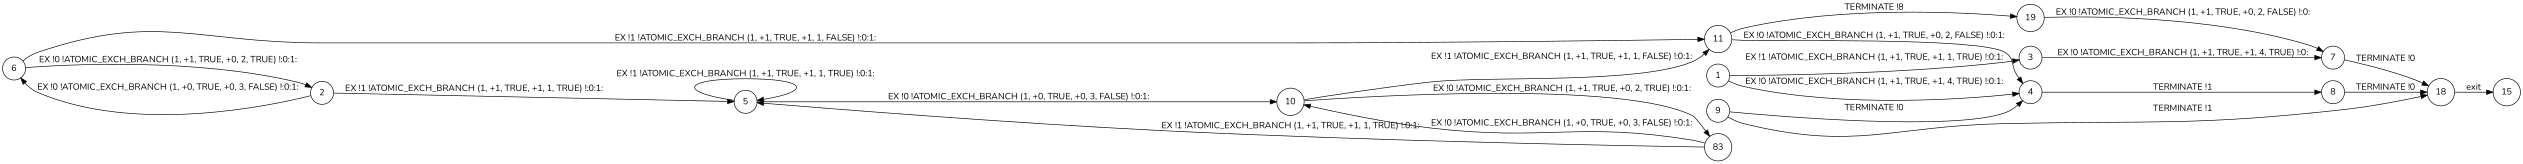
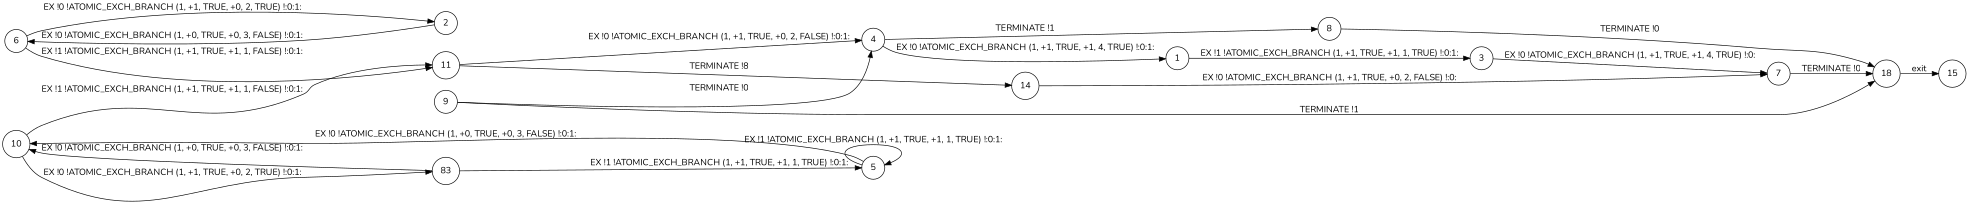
(2031, 18) -> (1025, 86)
(531, 97) -> none
(1870, 100) -> (1020, 62)
